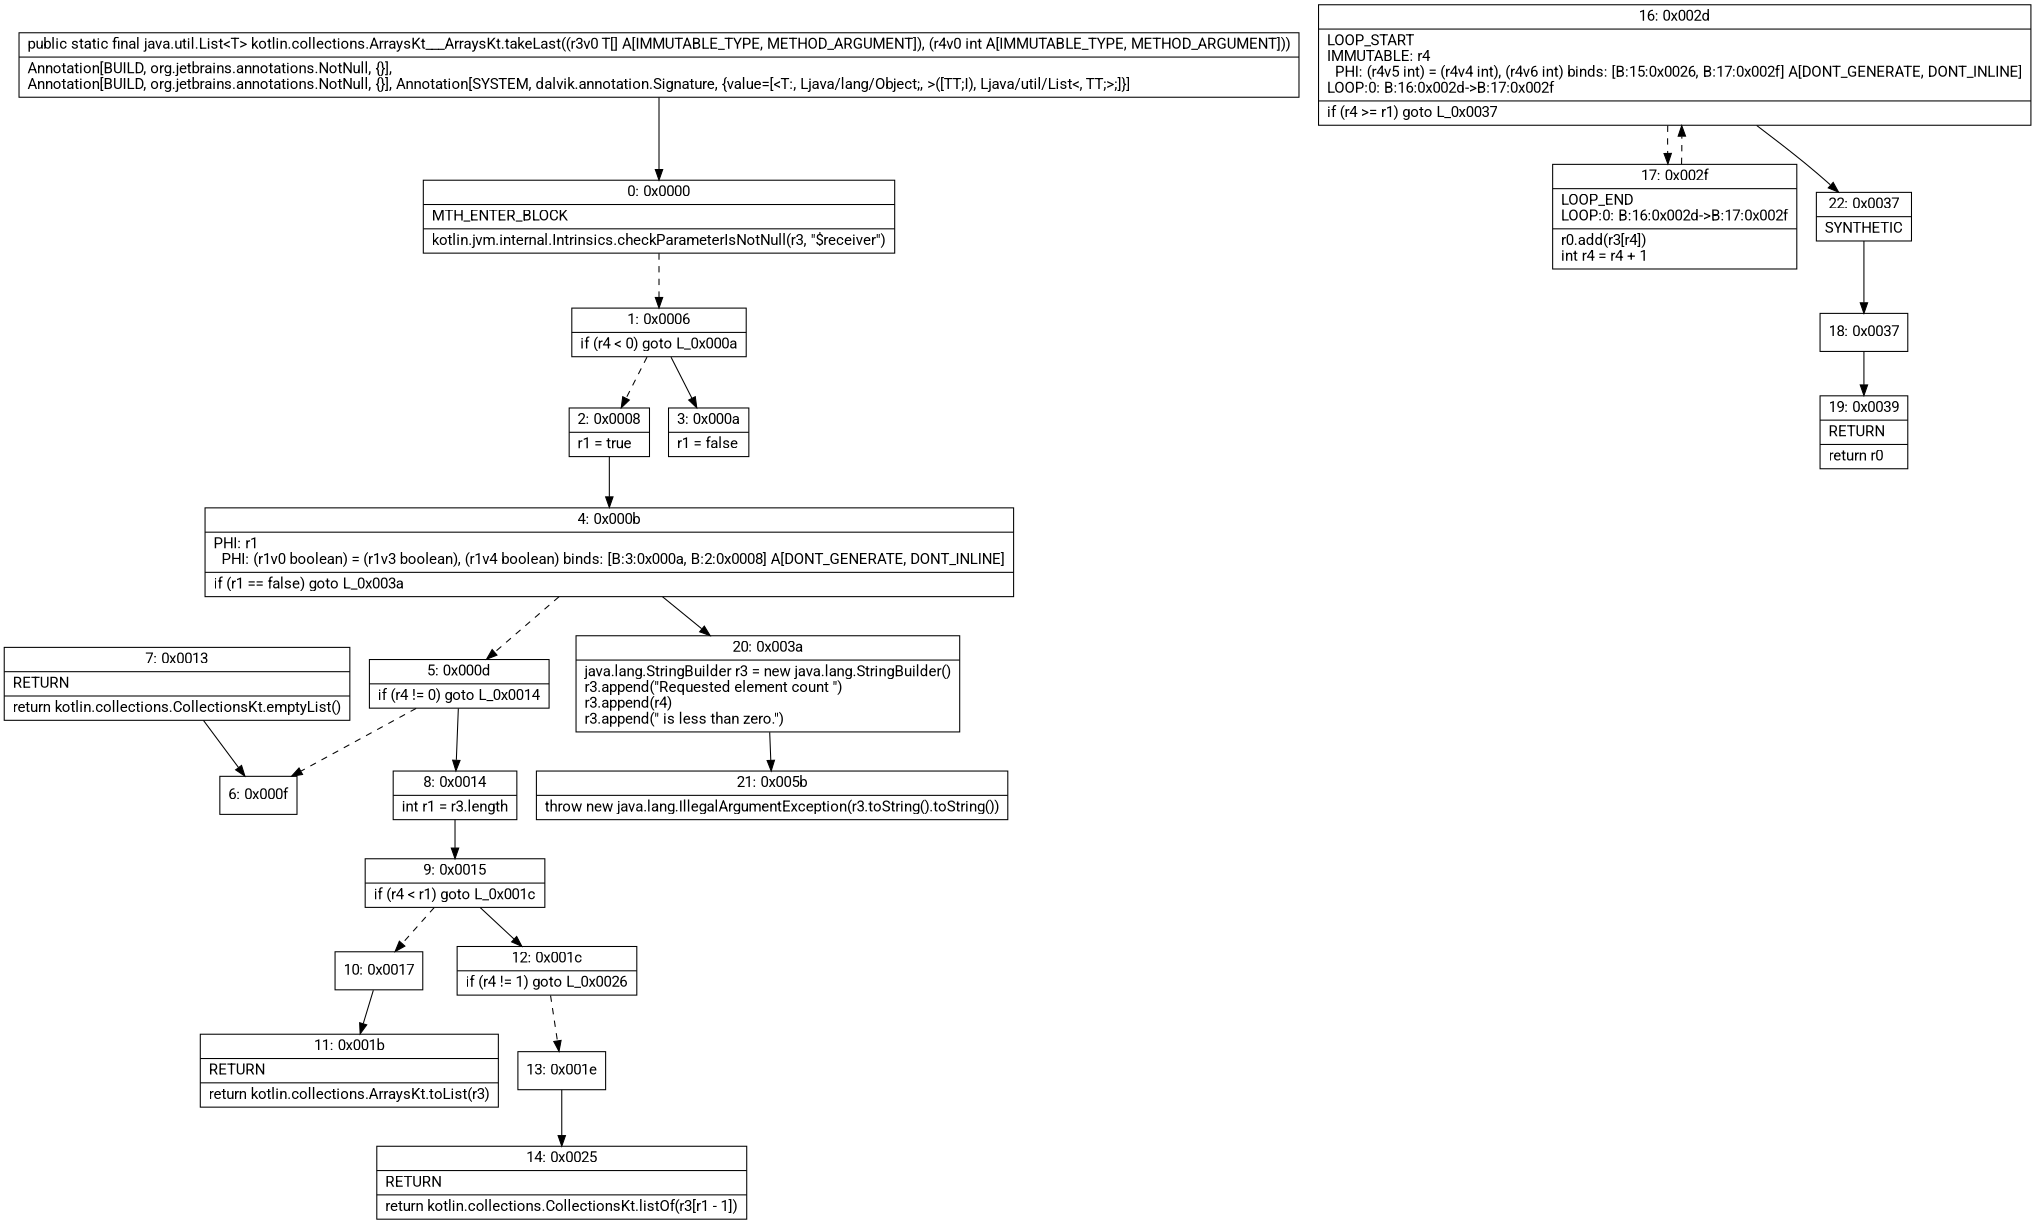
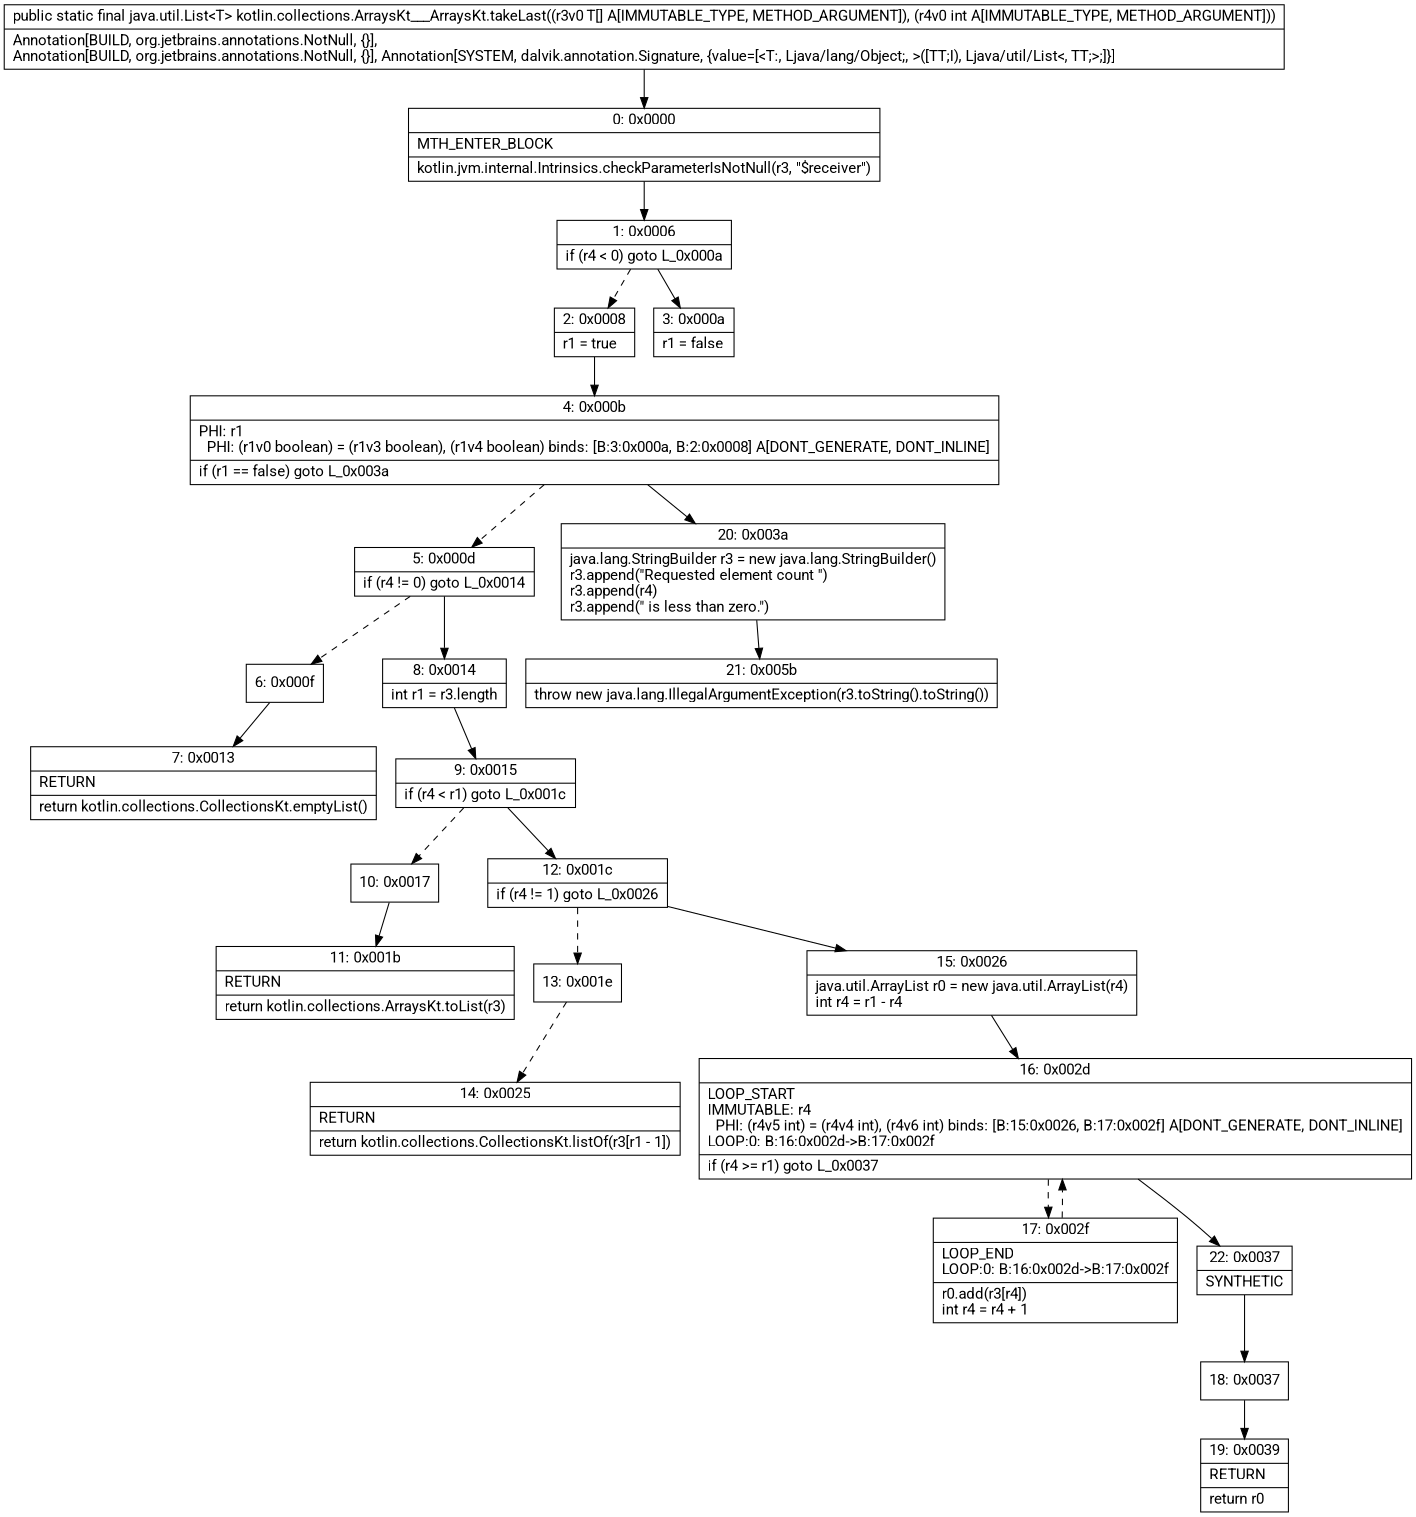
(659, 275) -> (644, 195)
(221, 744) -> (255, 720)
none -> (972, 983)
(562, 1113) -> (545, 1038)
